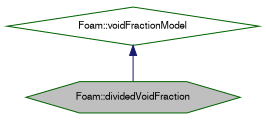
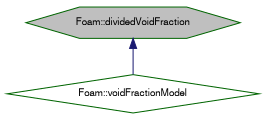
(133, 68) -> (133, 62)
